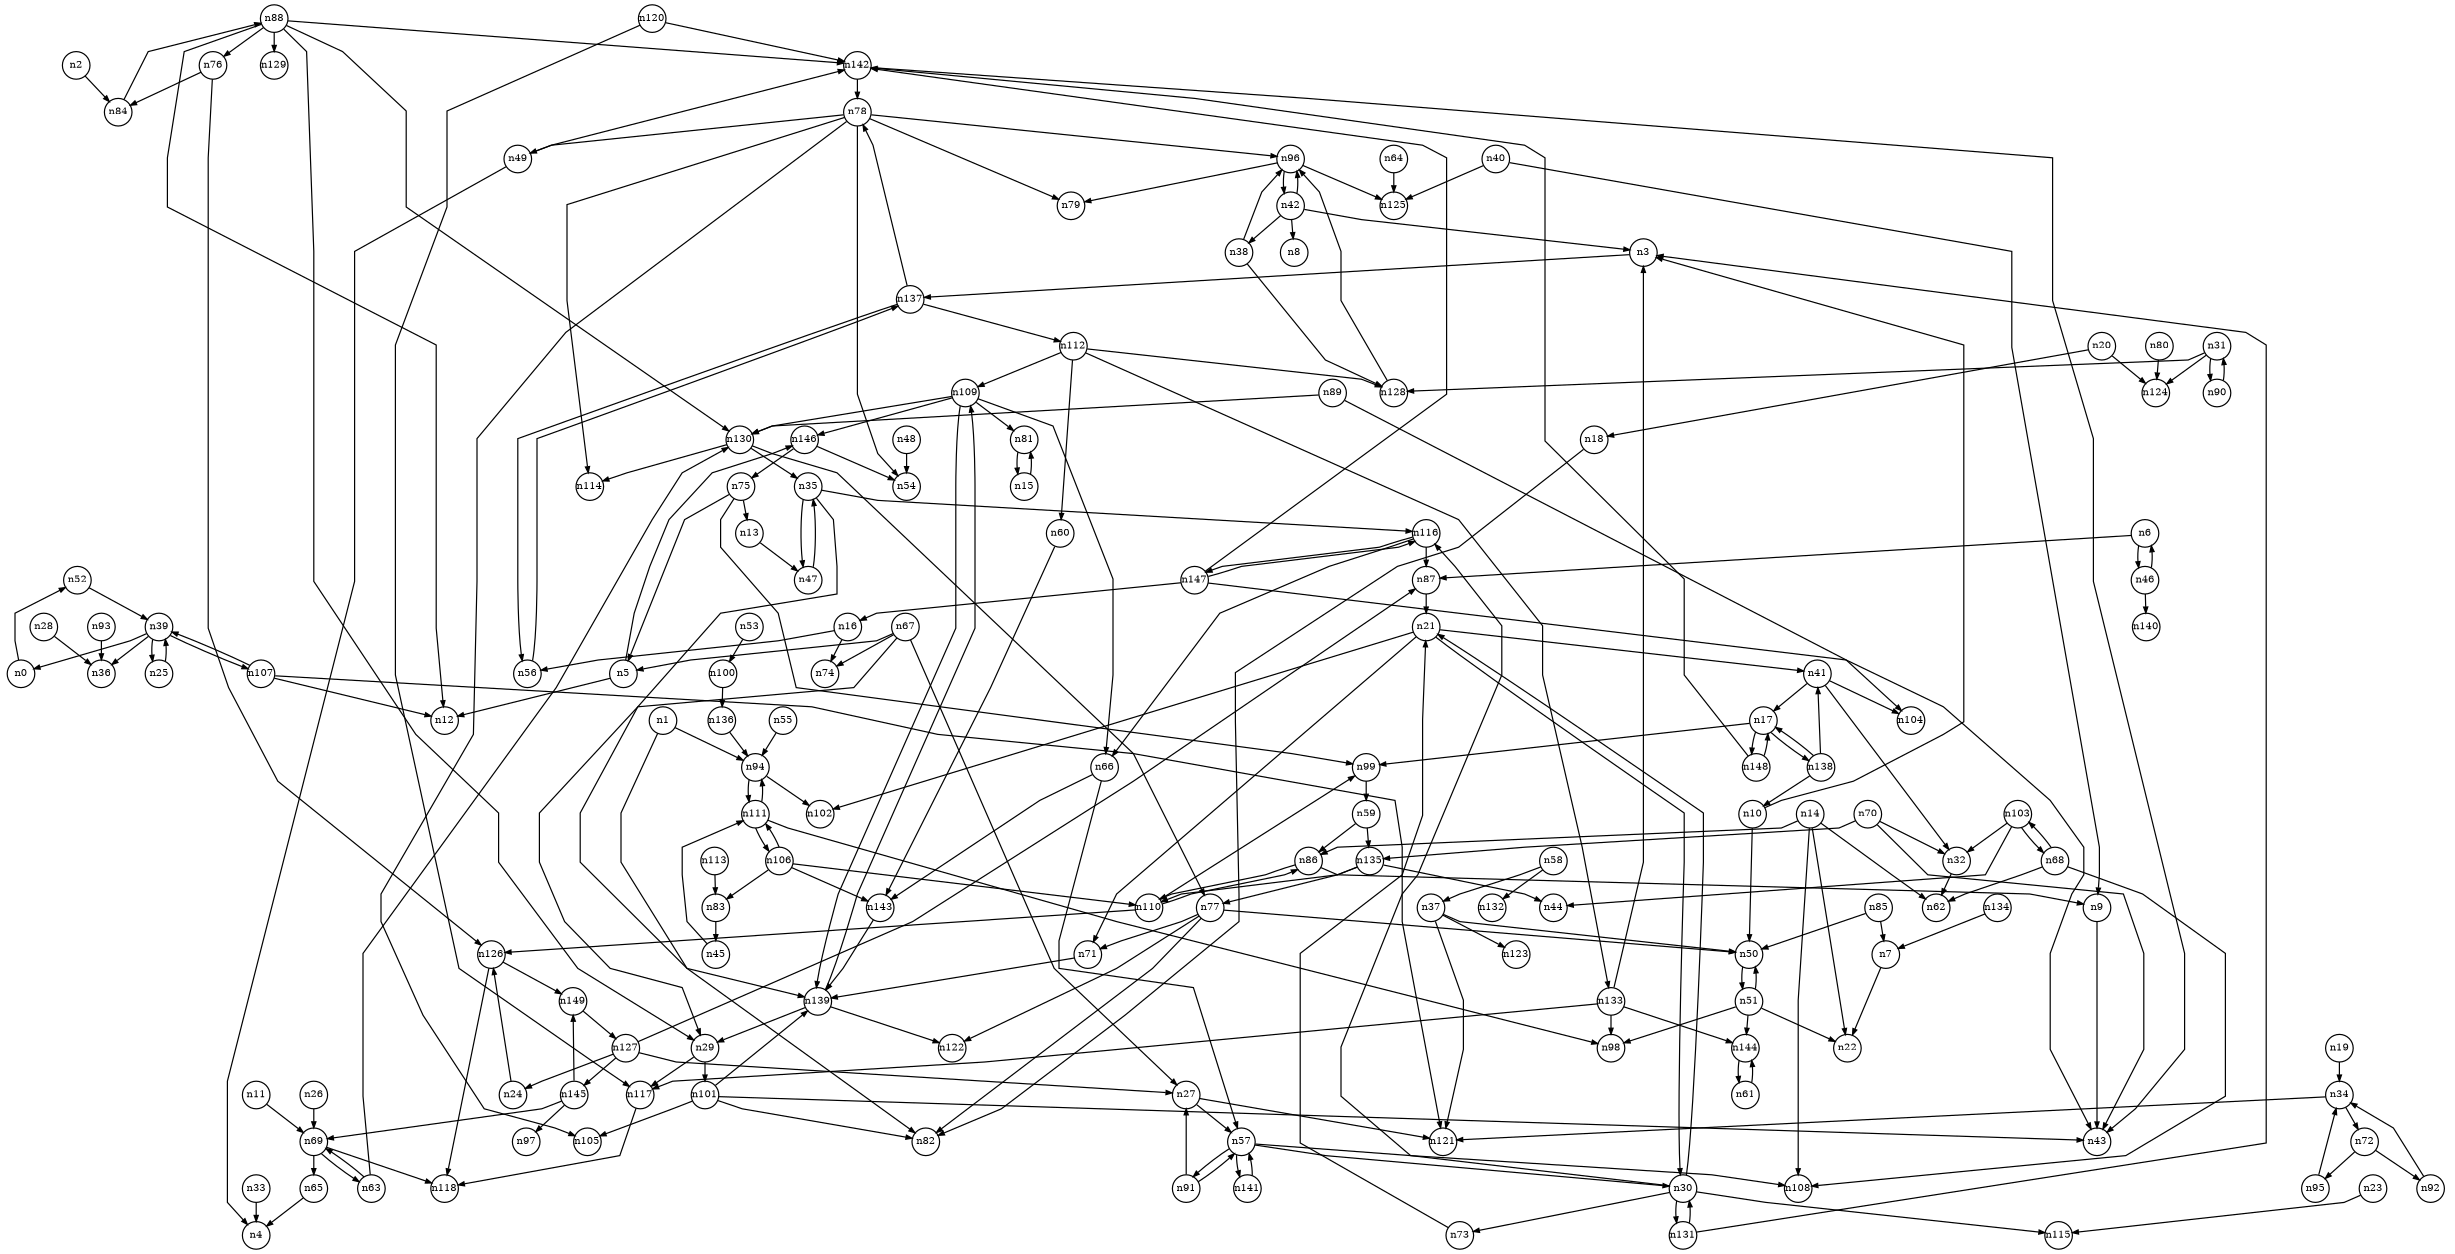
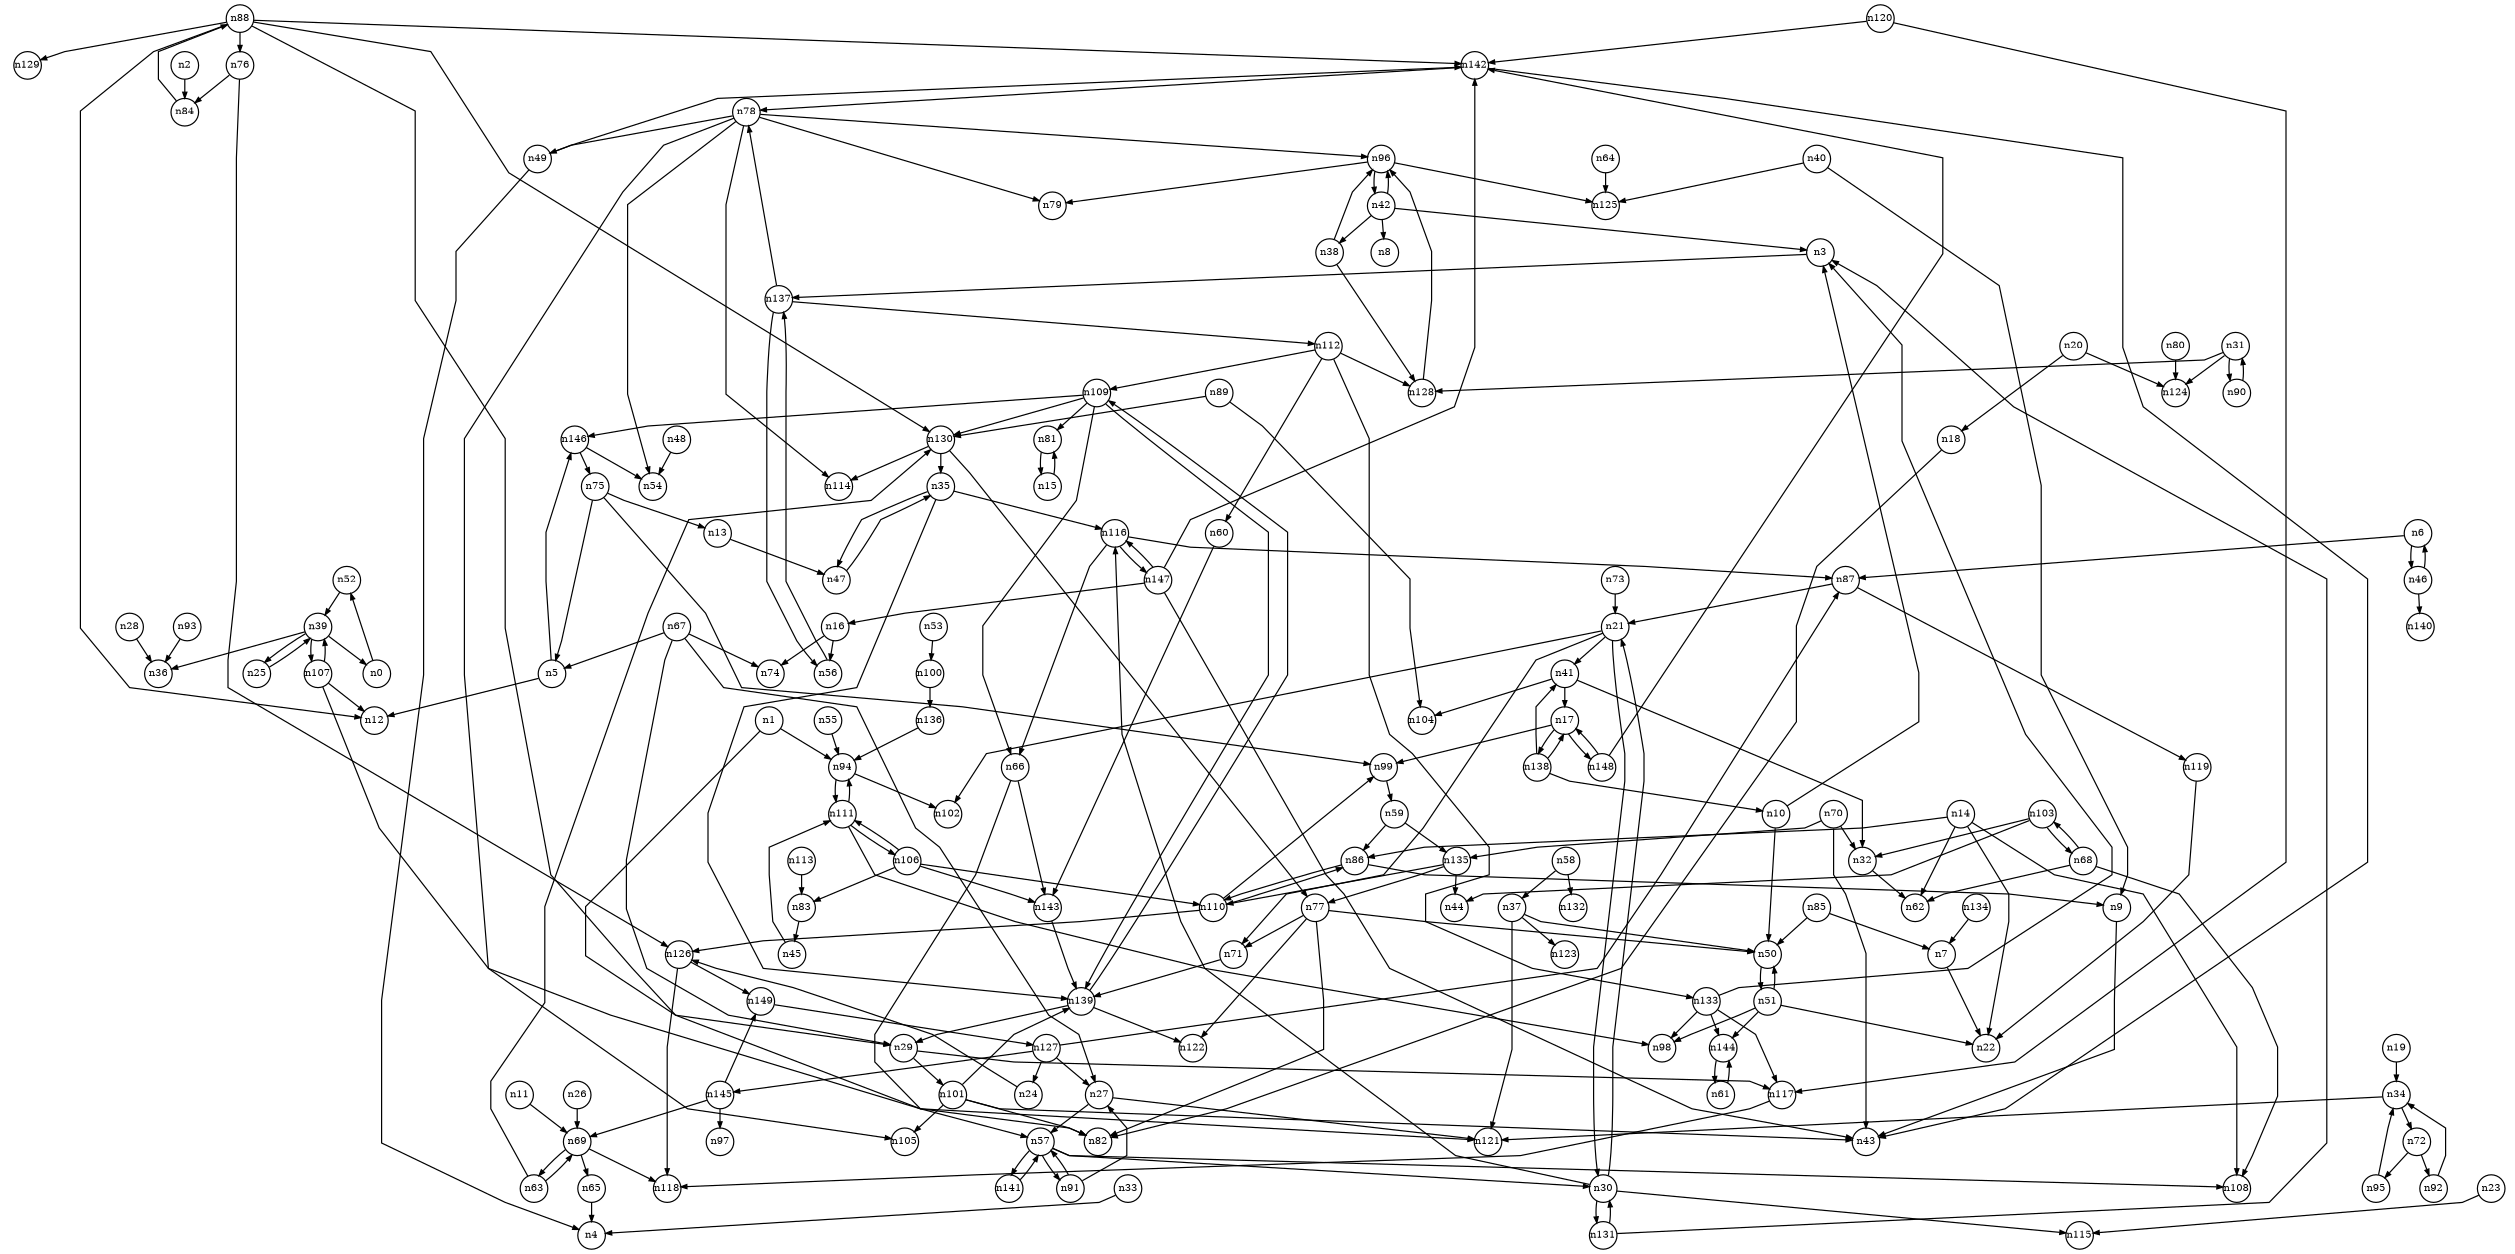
none -> (2197, 767)
(1575, 1211) -> none
